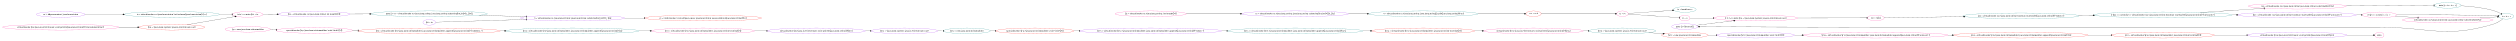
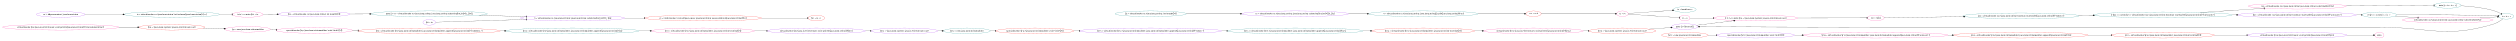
(1151, 14) -> (1151, 14)
(2379, 15) -> (2379, 15)
none -> (816, 18)
(211, 21) -> (213, 28)
(940, 31) -> (940, 31)
(1622, 31) -> (1622, 31)
(1656, 33) -> (1659, 28)
